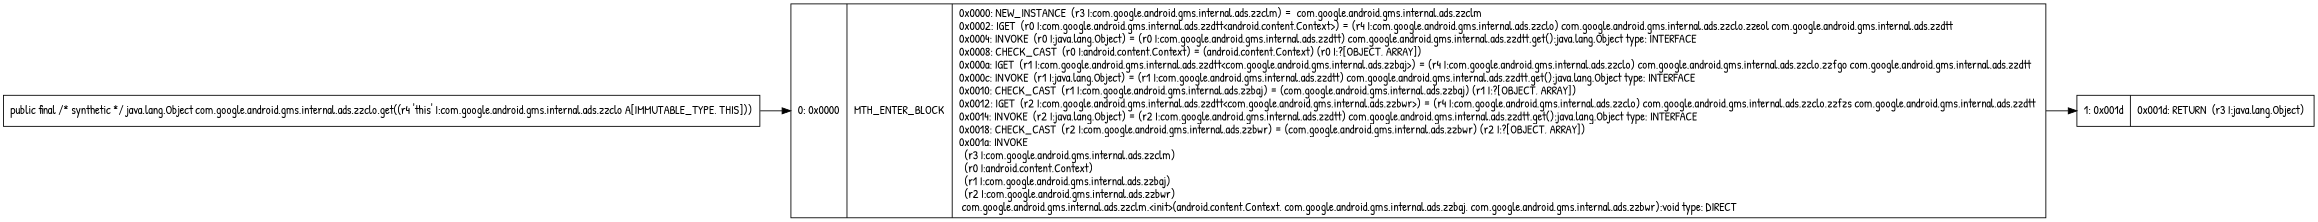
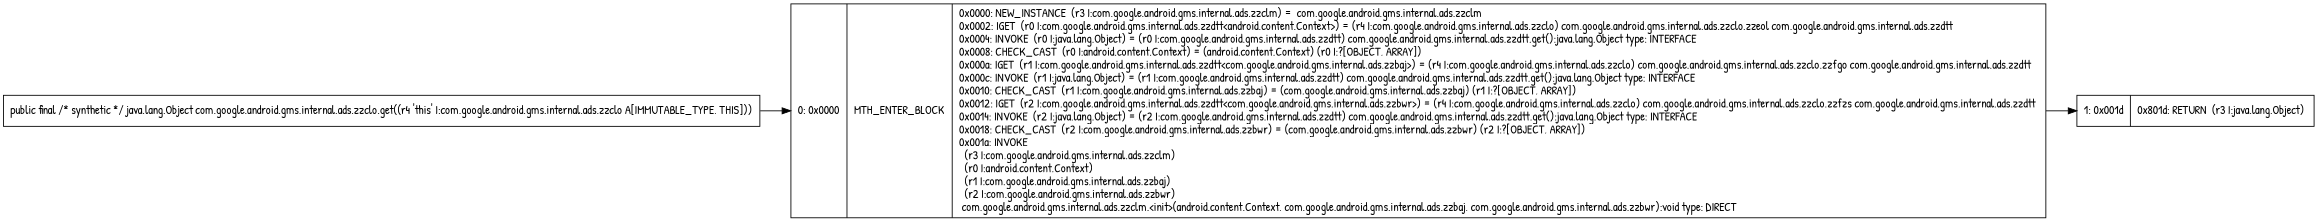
(2222, 110) -> (2222, 110)
